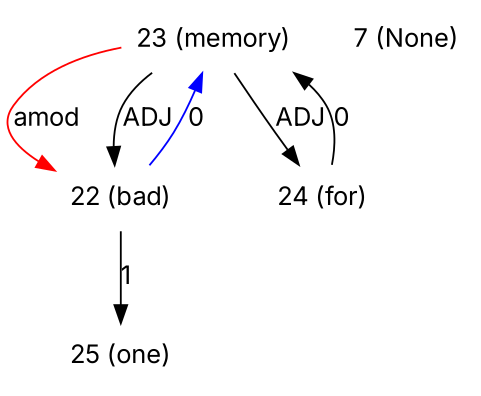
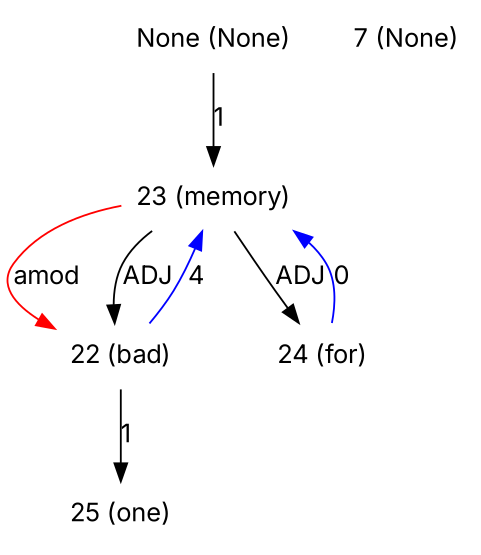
none -> (214, 40)
(197, 119) -> (197, 277)
(332, 121) -> (332, 279)
